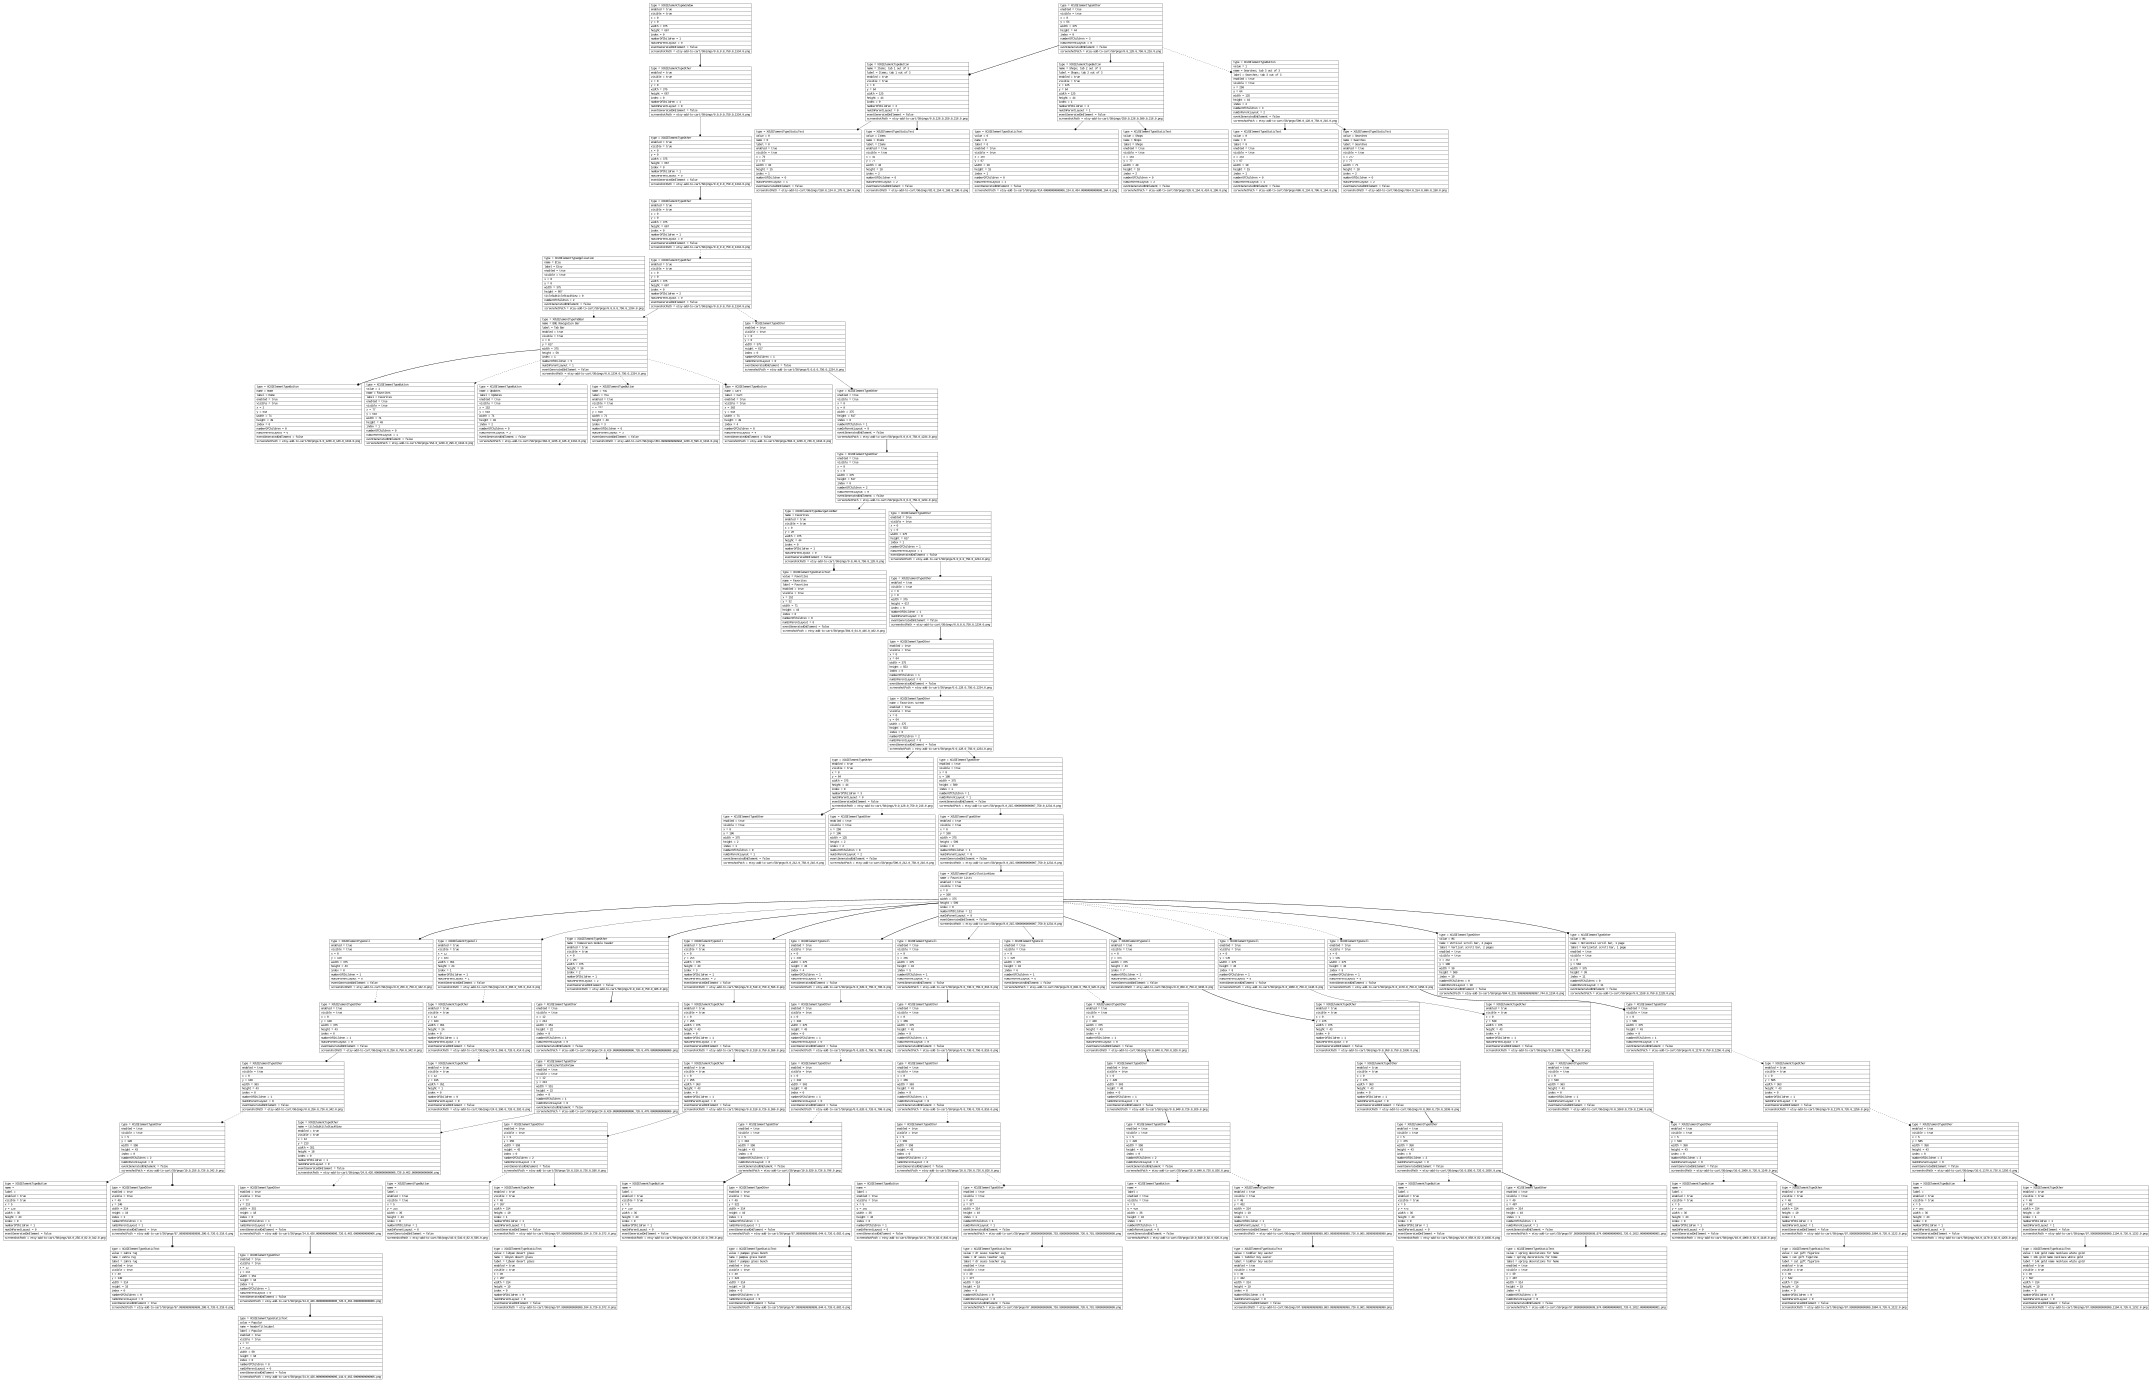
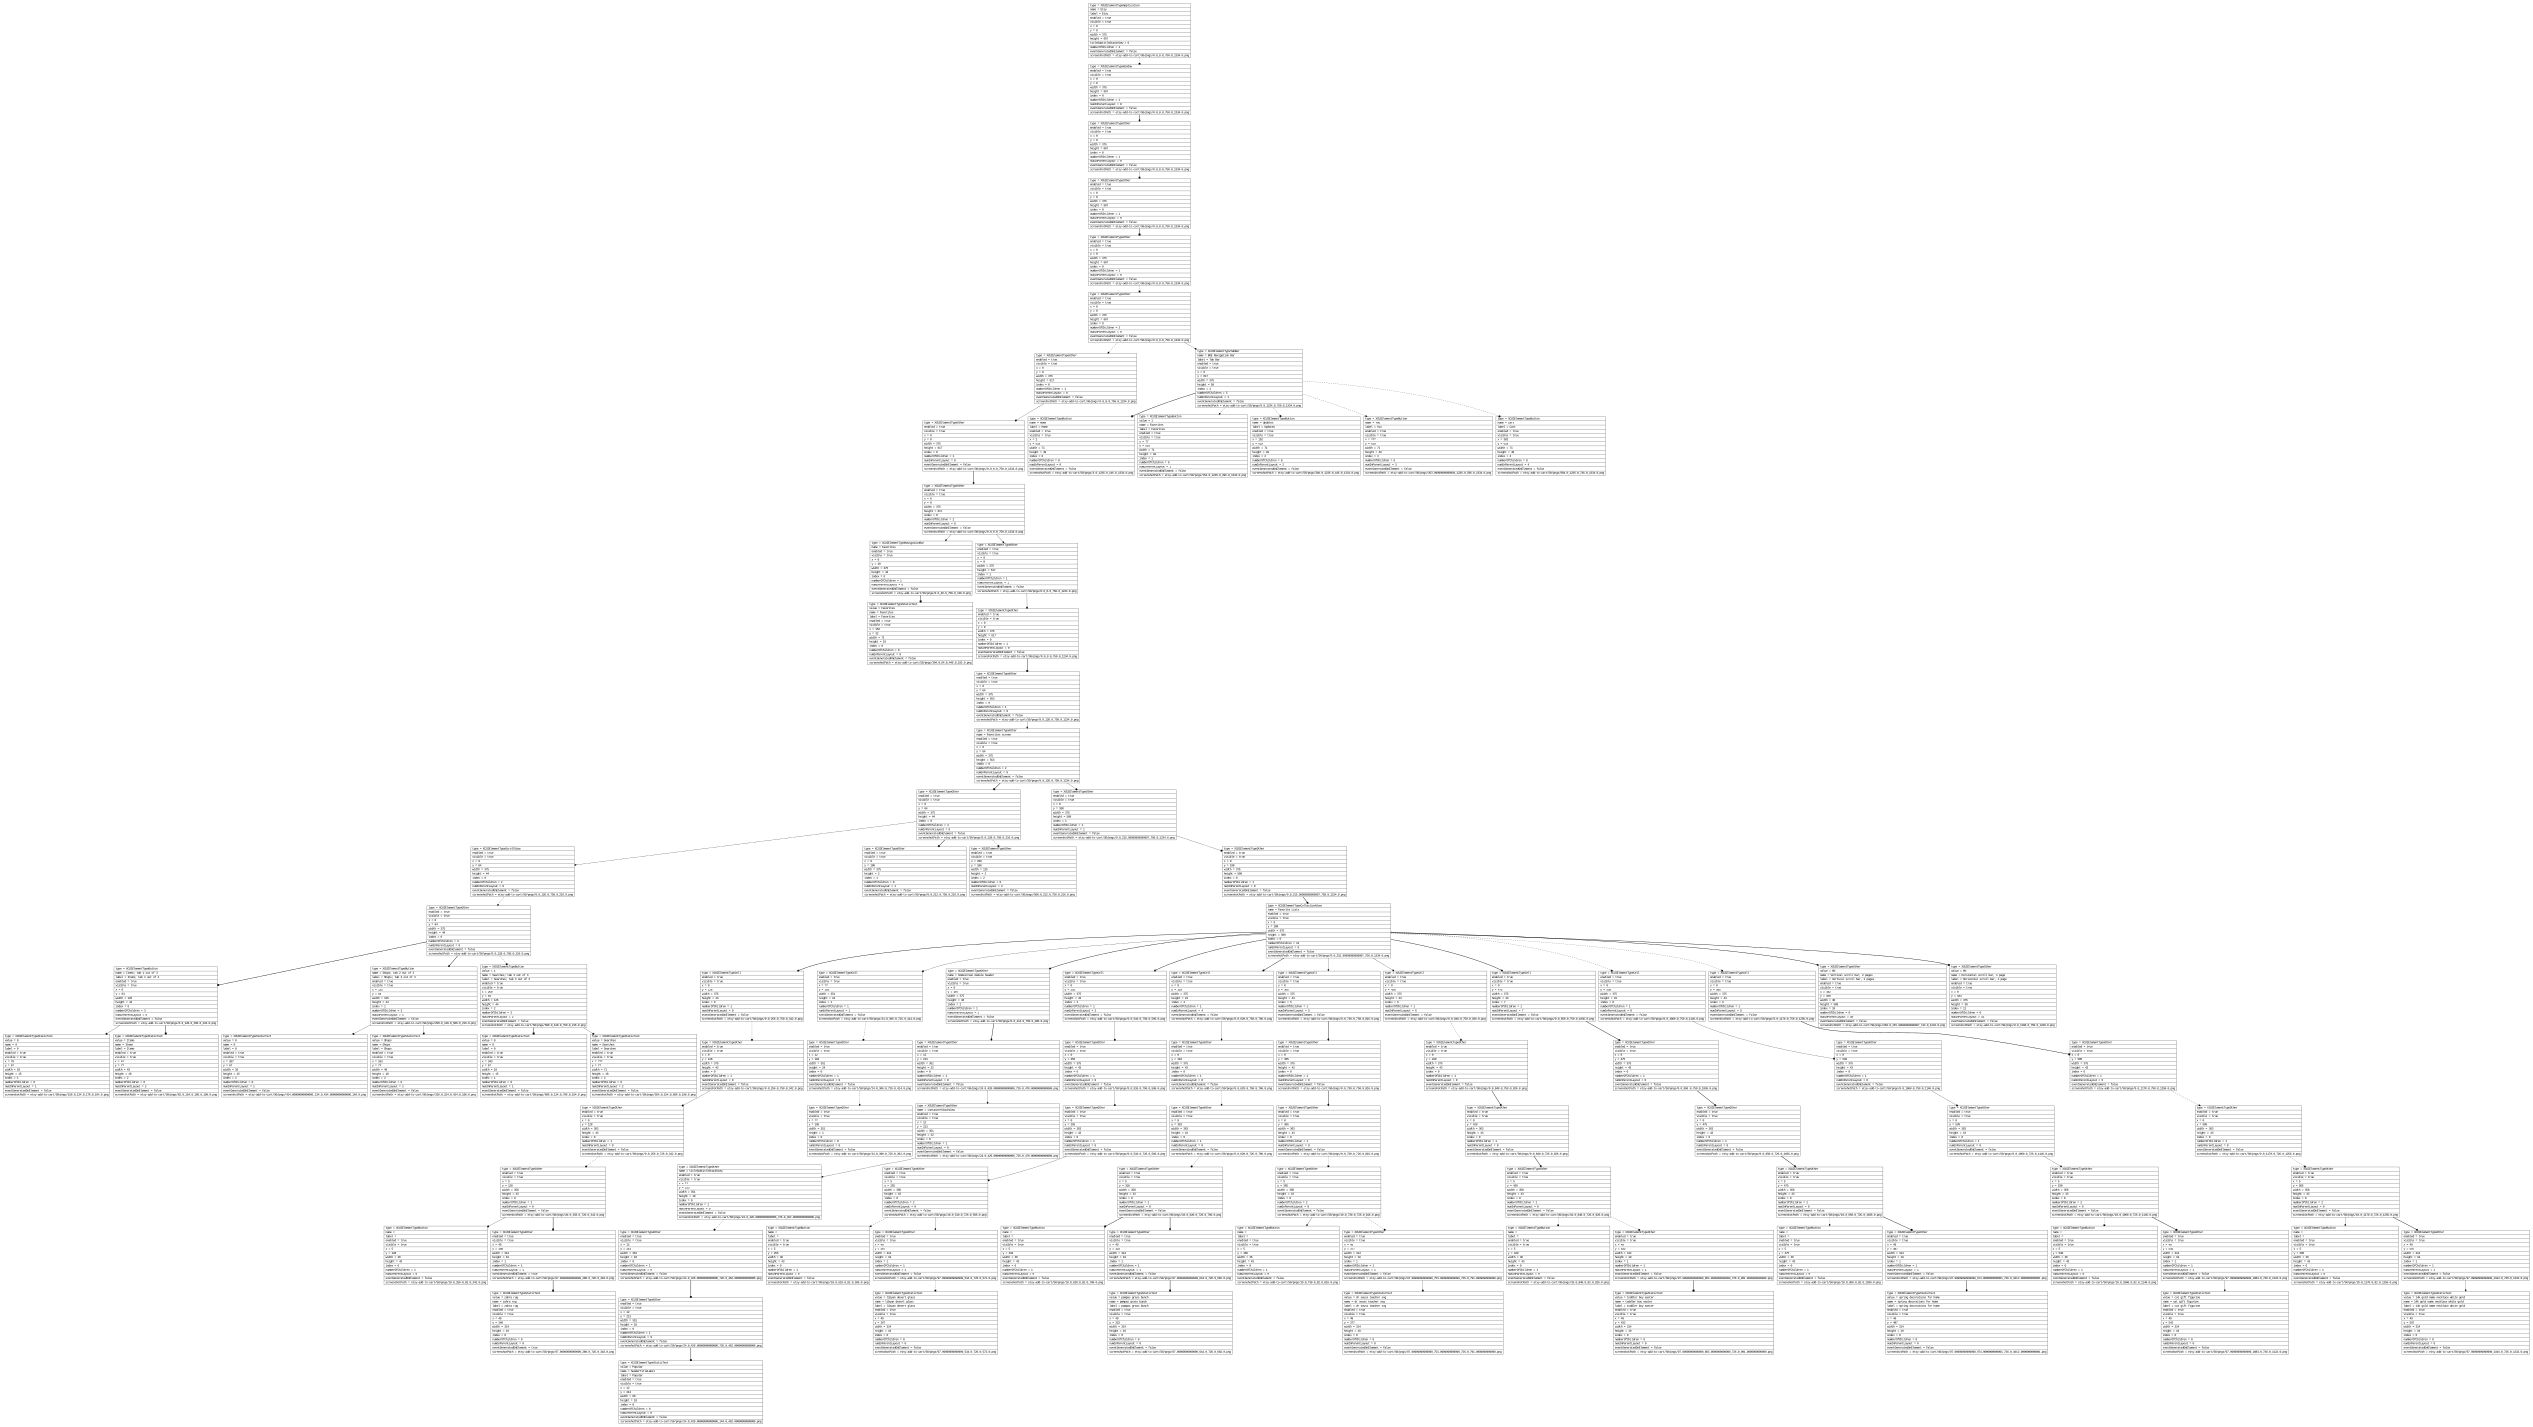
(594, 313) -> (1140, 60)
none -> (523, 872)
